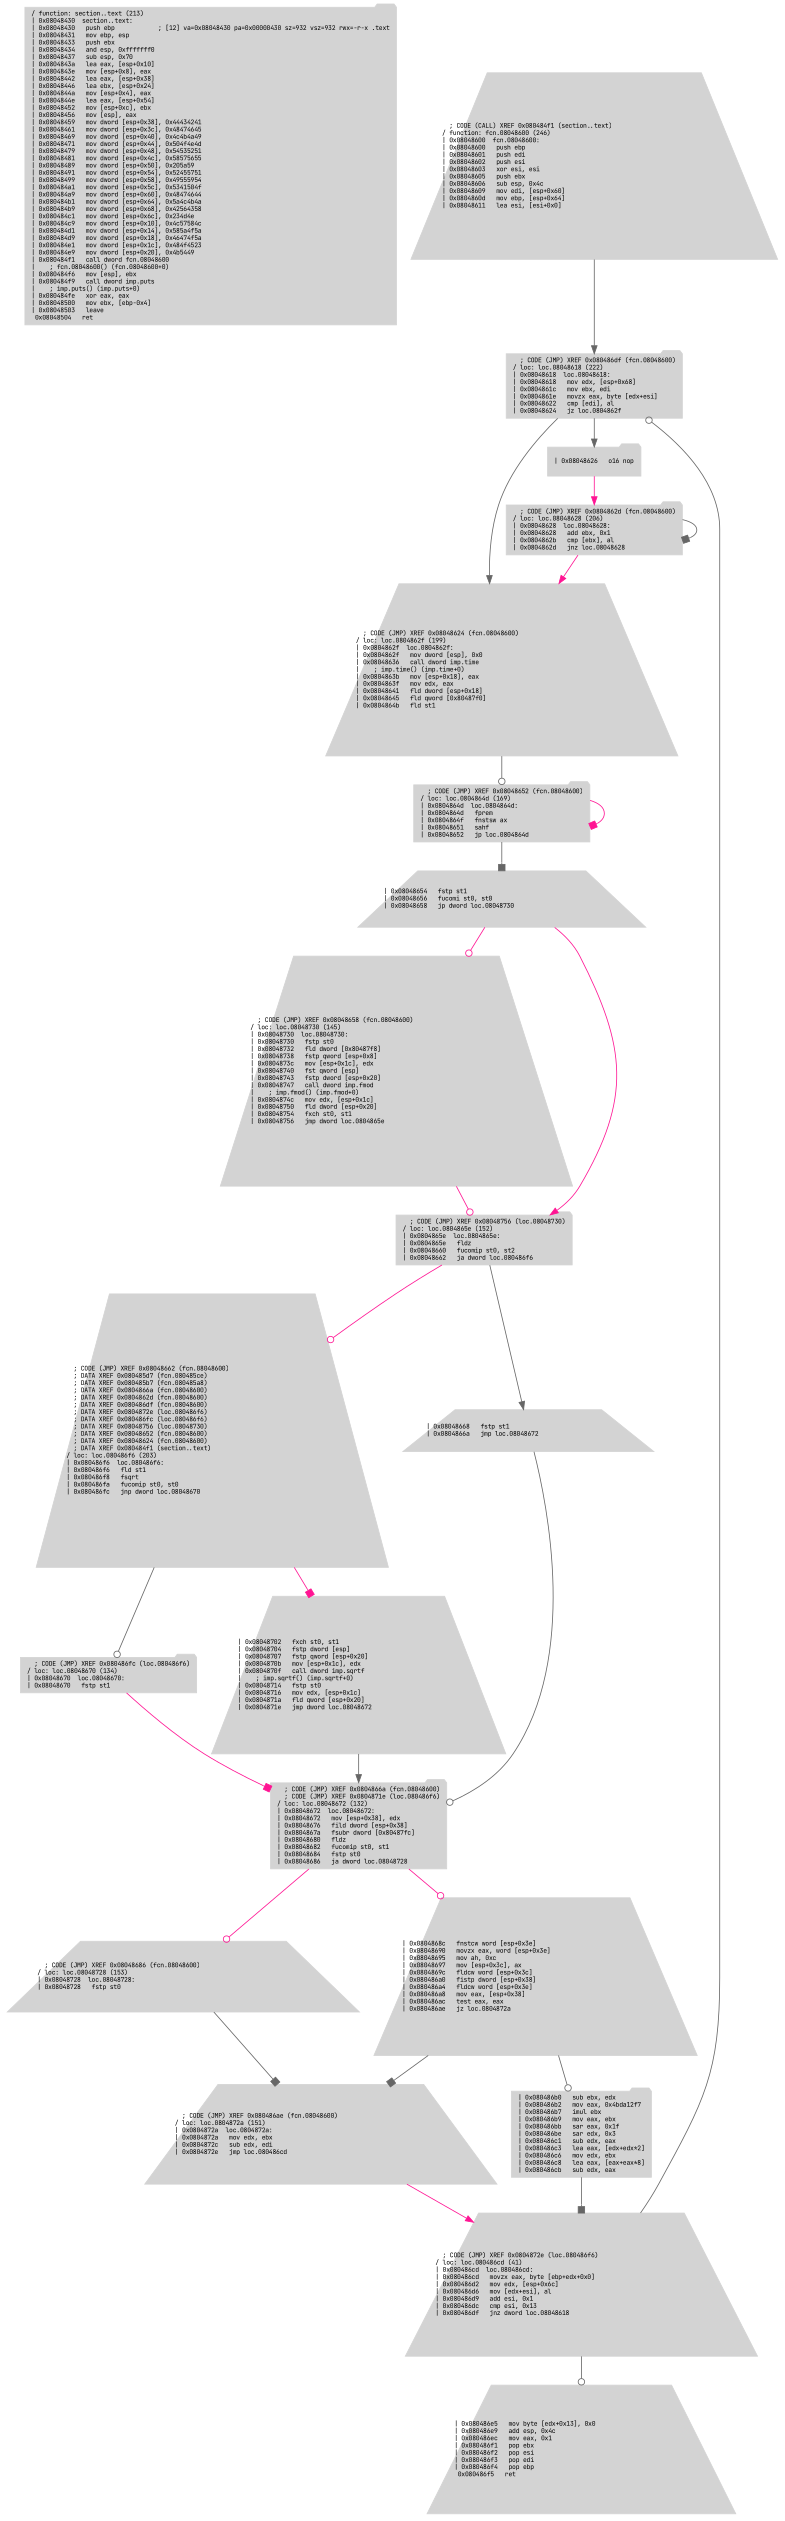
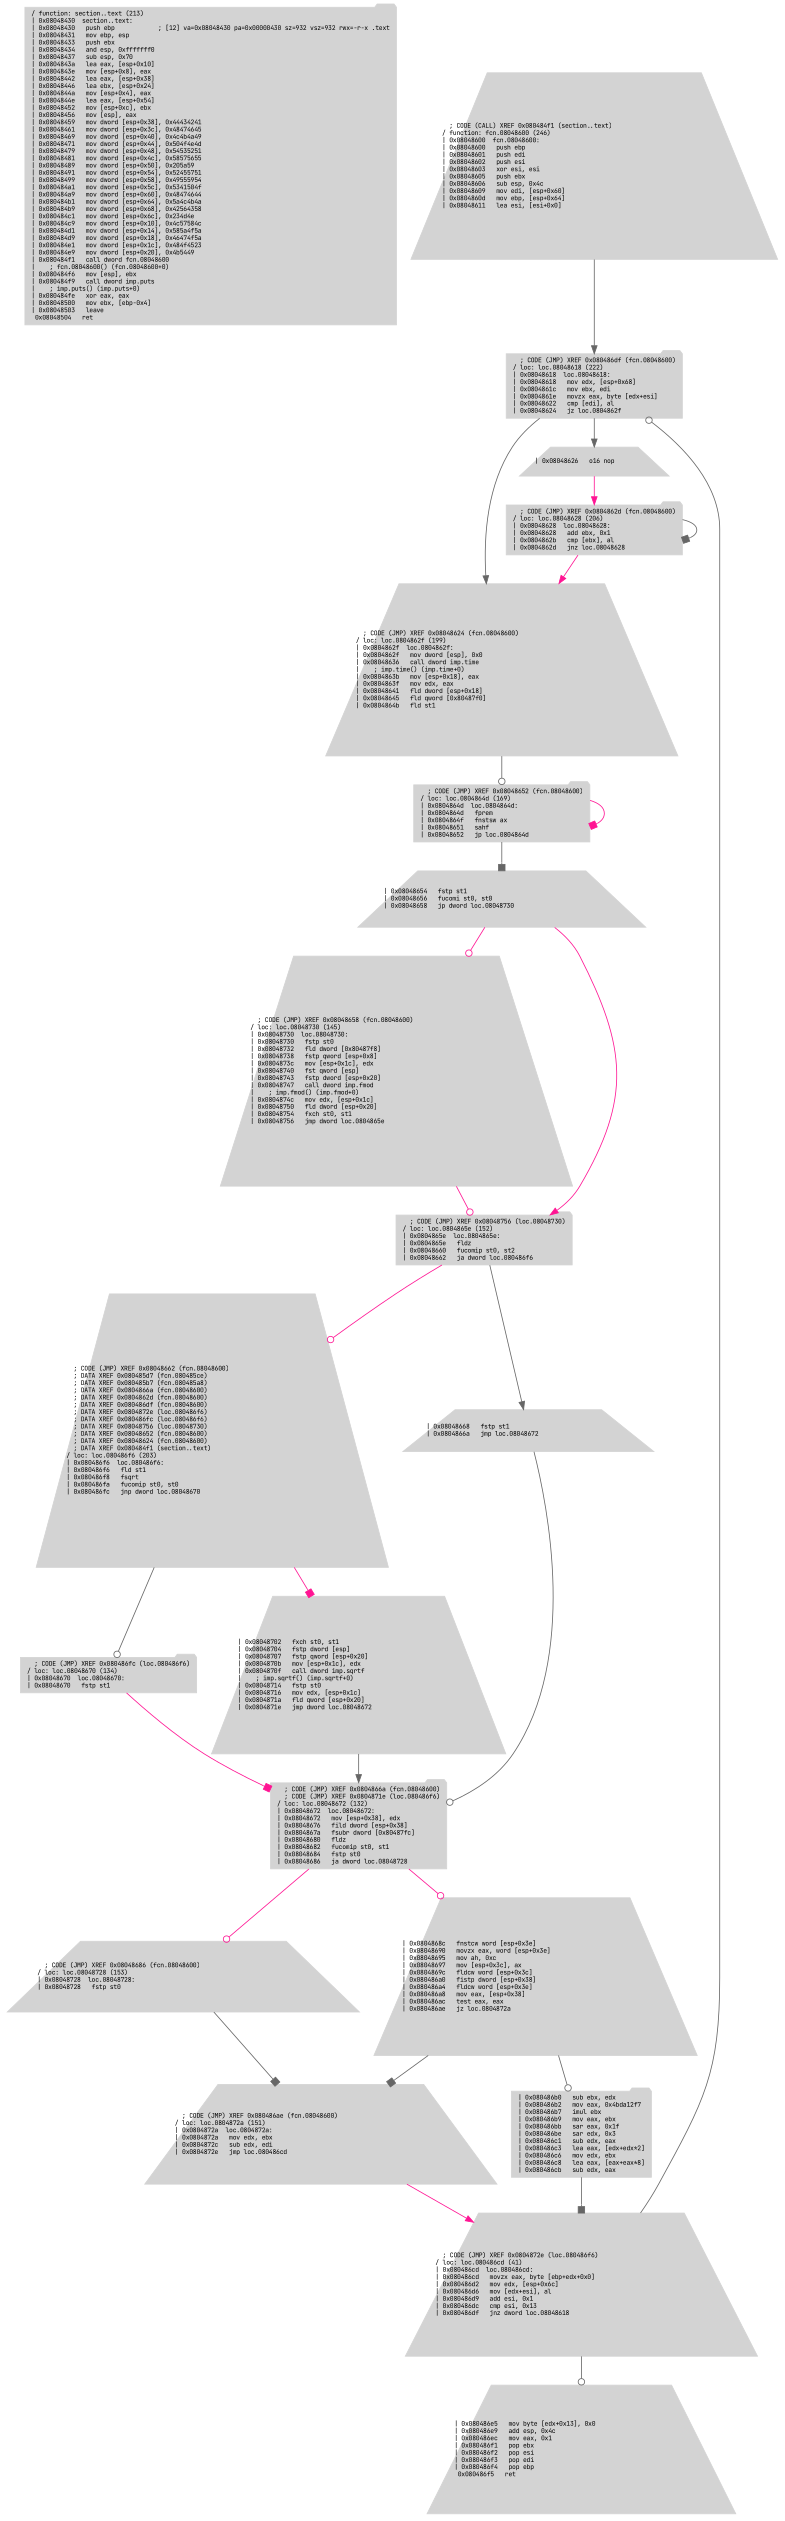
(594, 462) -> (594, 462)
